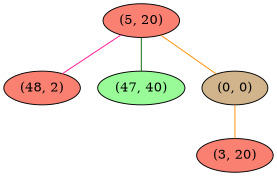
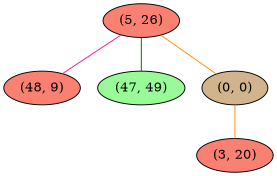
(141, 21) -> (141, 21)
(42, 88) -> (42, 88)
(141, 88) -> (141, 88)
